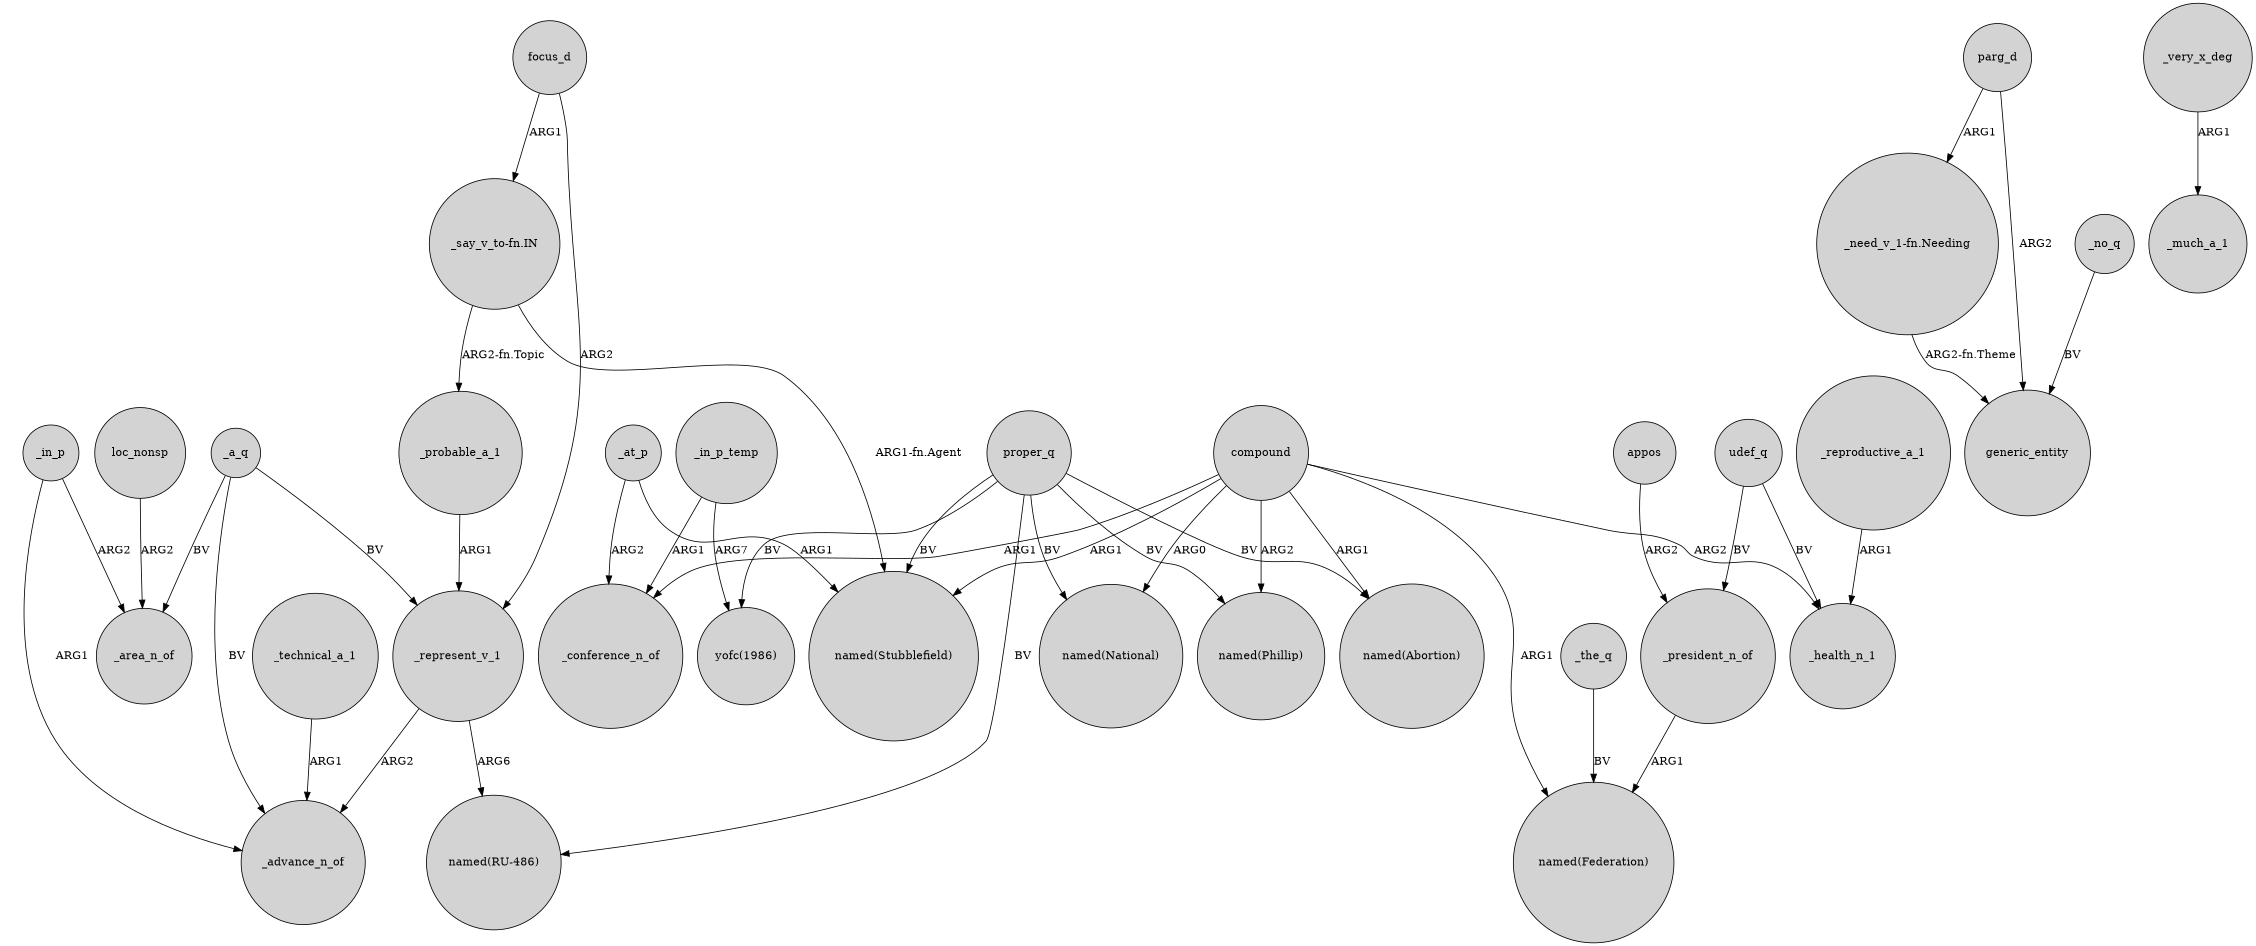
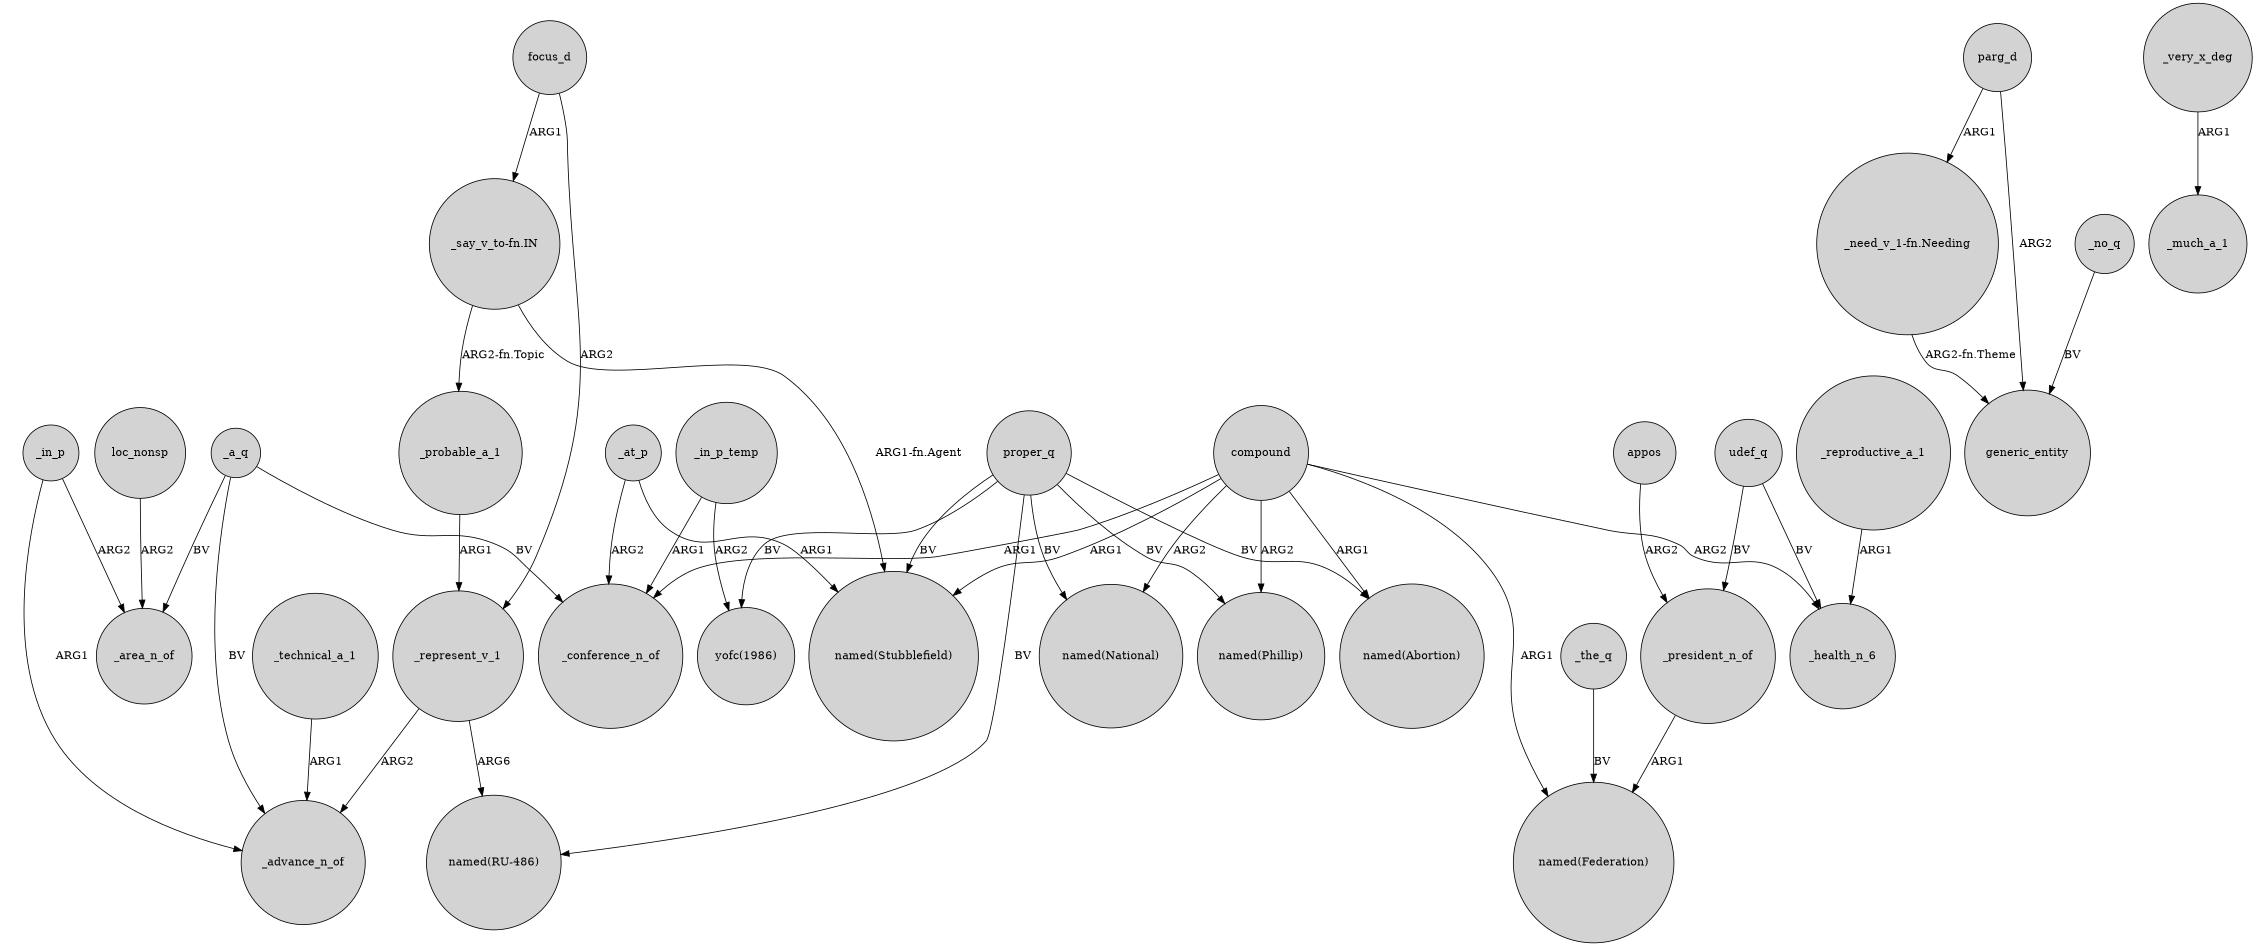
(337, 529) -> (410, 534)
(732, 551) -> (732, 551)
(1190, 551) -> (1190, 551)
(1843, 656) -> (1843, 656)
